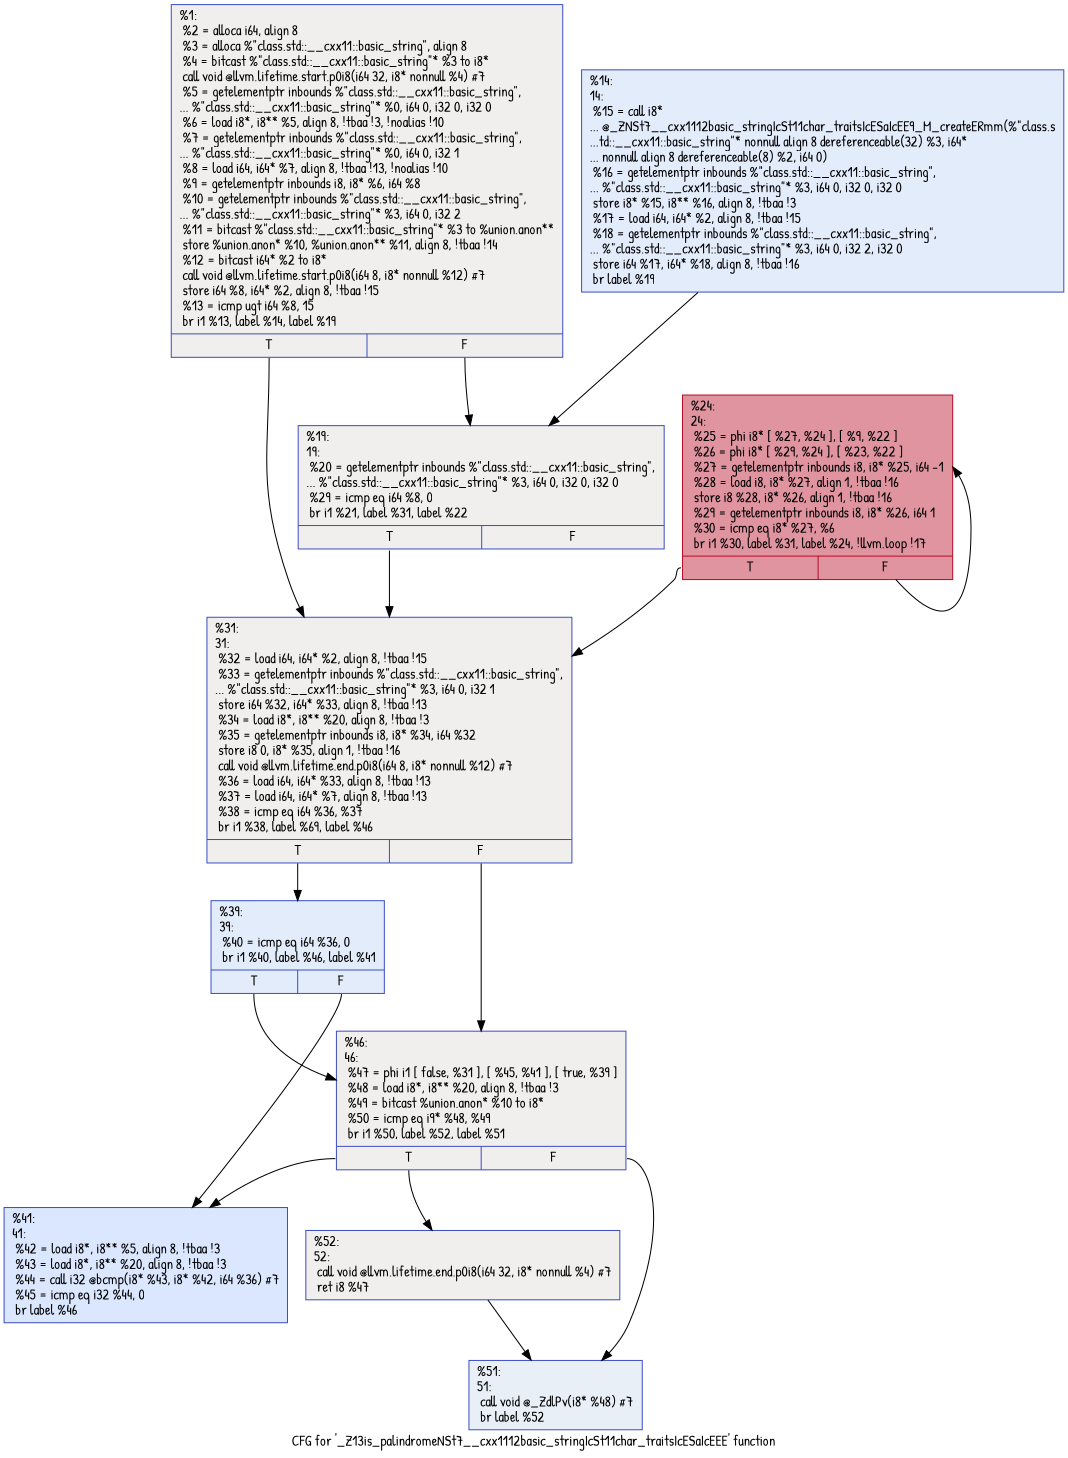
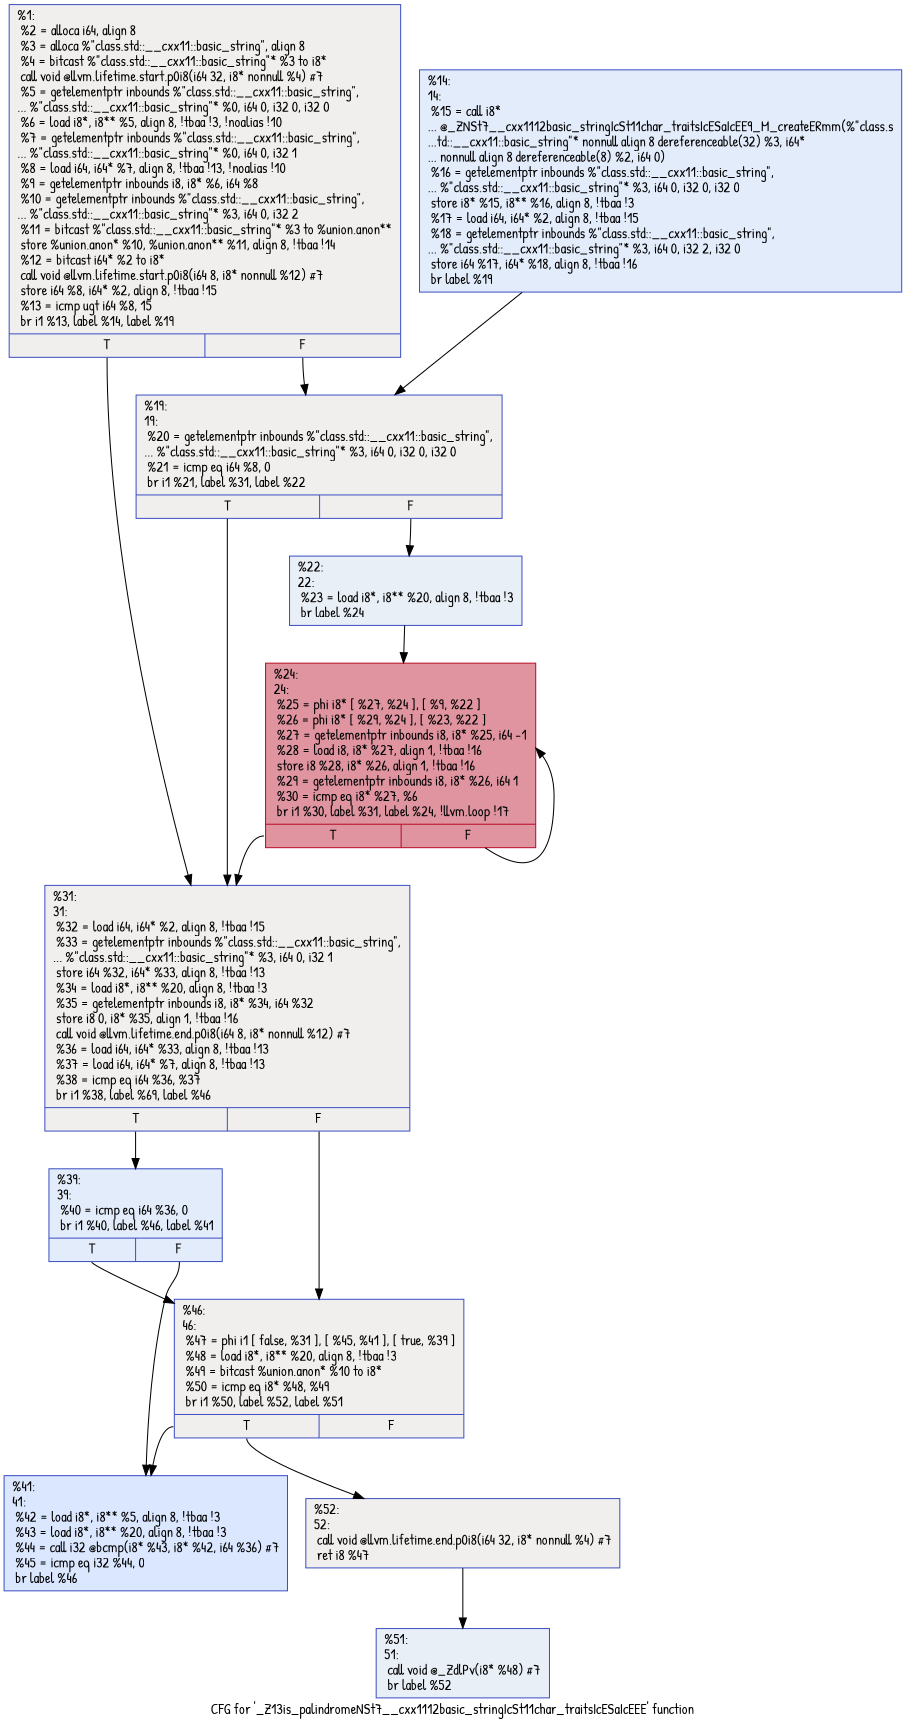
(370, 498) -> (207, 467)
none -> (406, 591)
(418, 1119) -> (256, 1387)
(650, 1255) -> none
